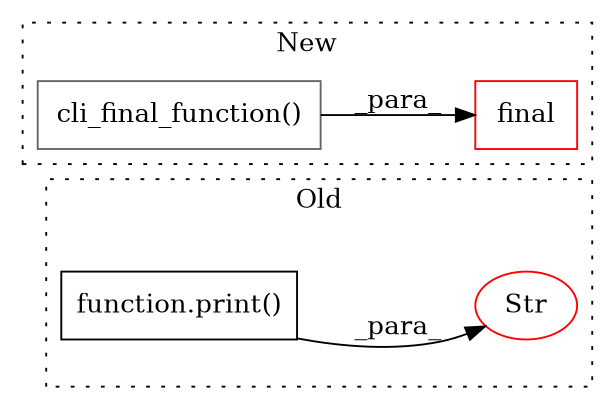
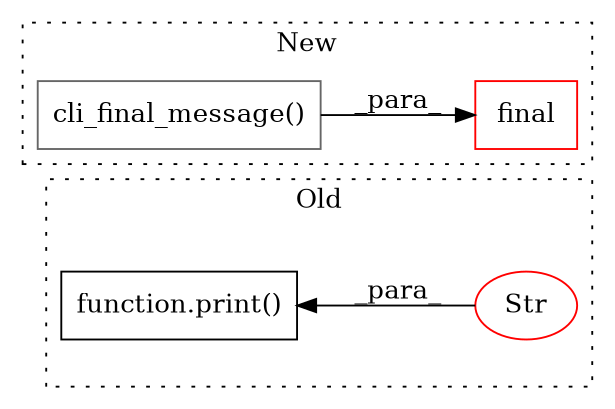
(179, 115) -> (179, 115)
(383, 347) -> (396, 306)
